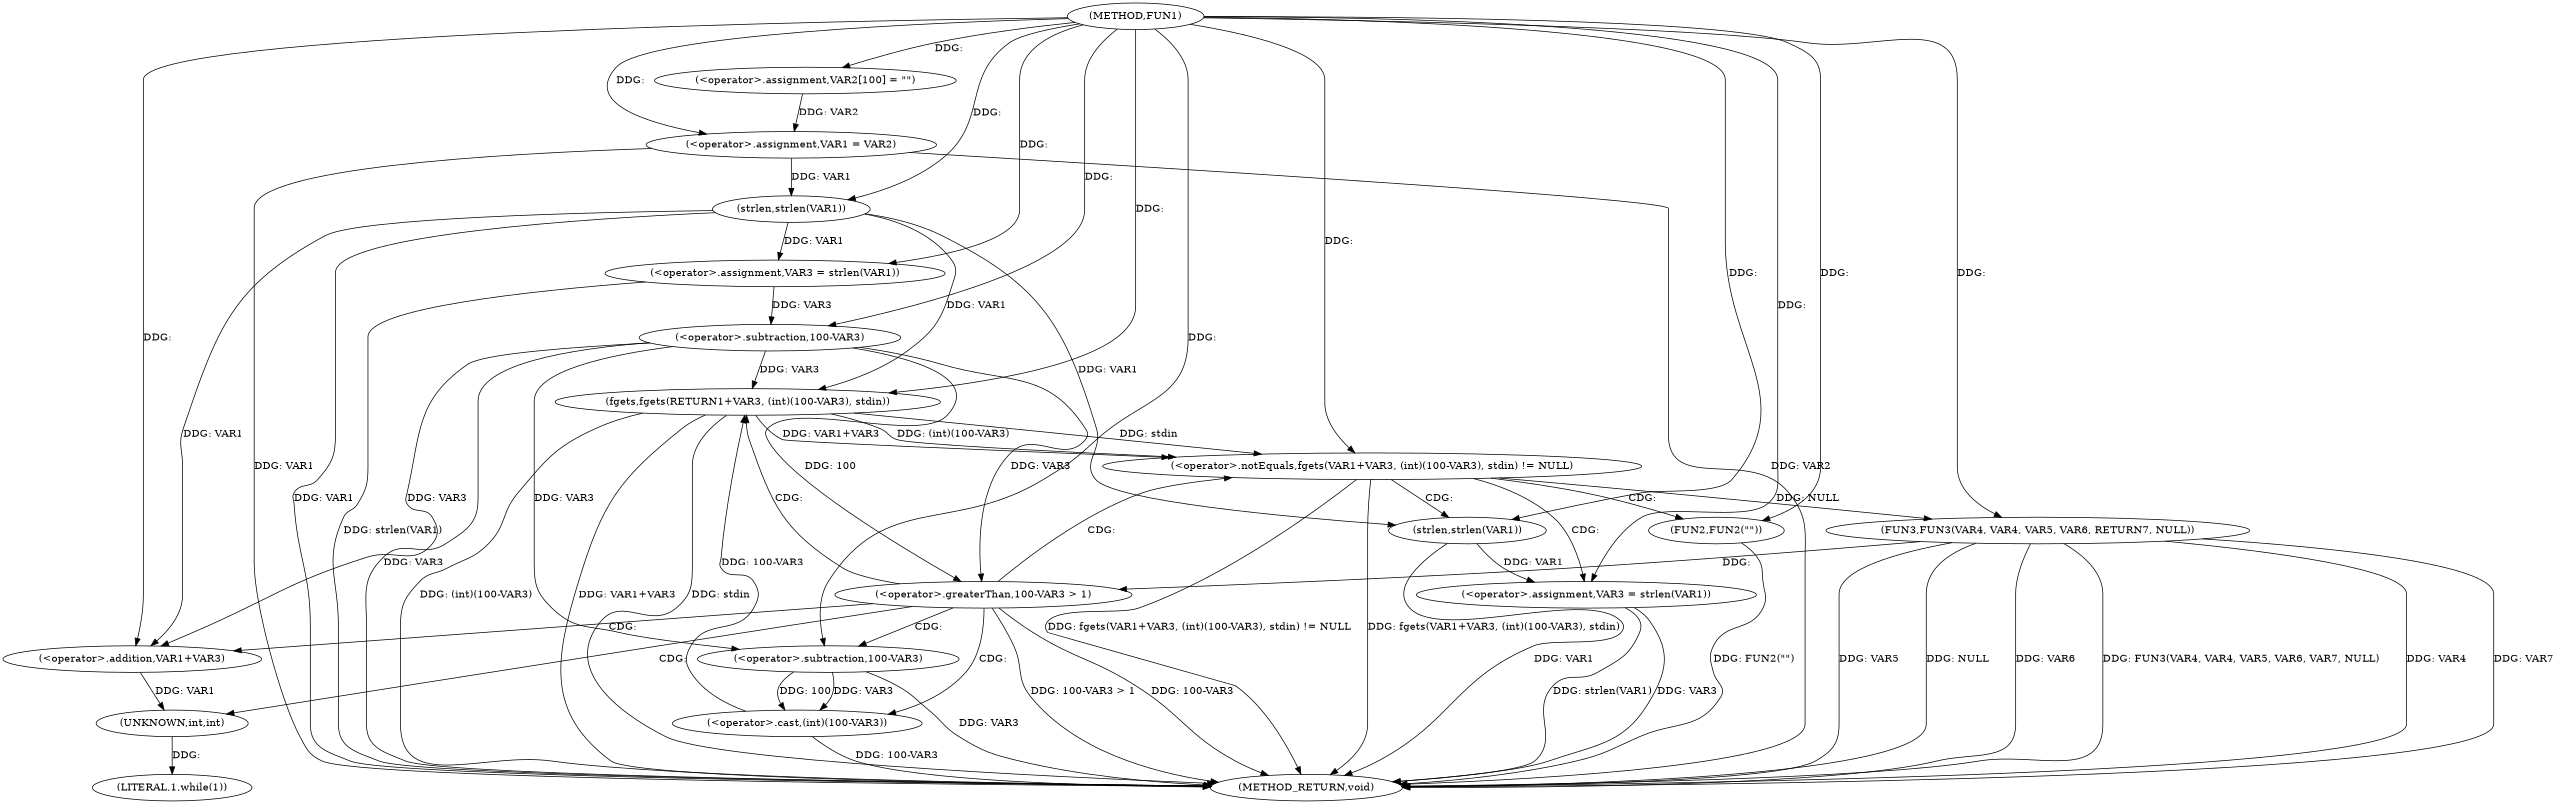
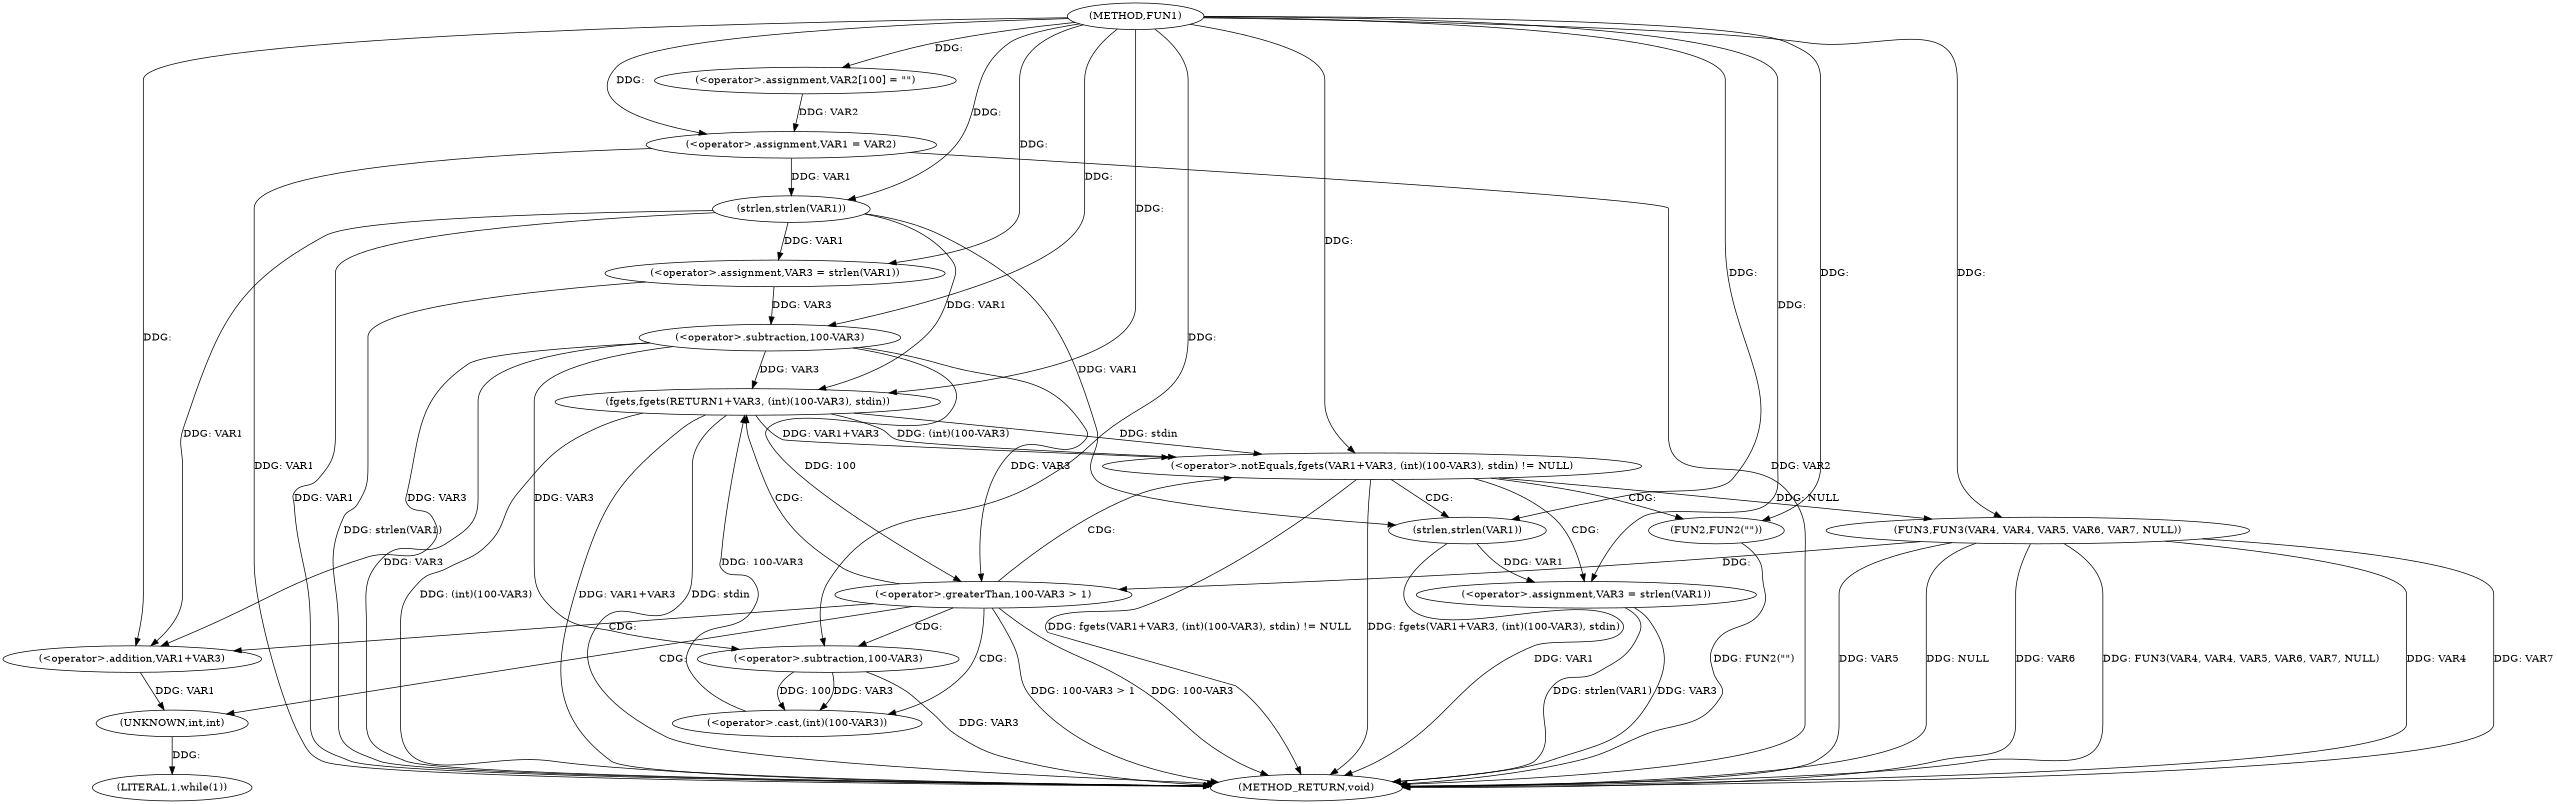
(2038, 531) -> (2038, 531)
(954, 777) -> none
